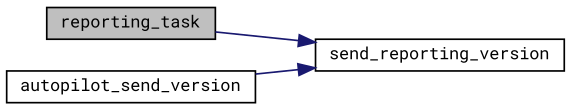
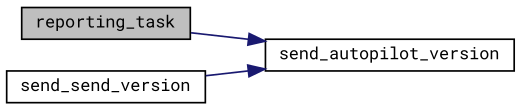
(440, 55) -> (390, 55)
(131, 87) -> (106, 87)
